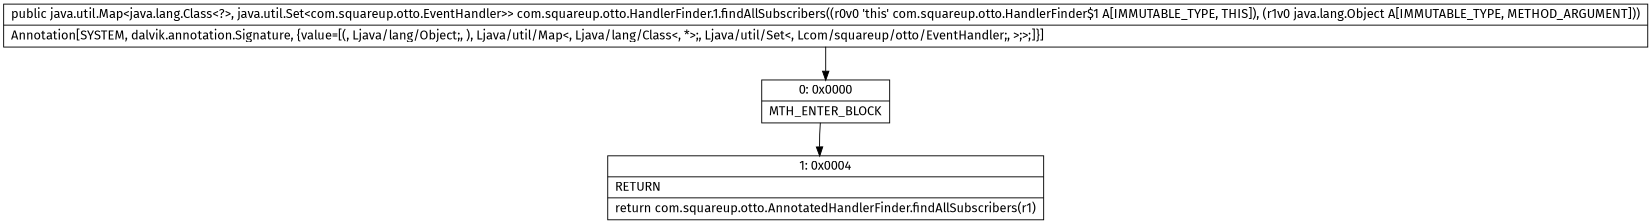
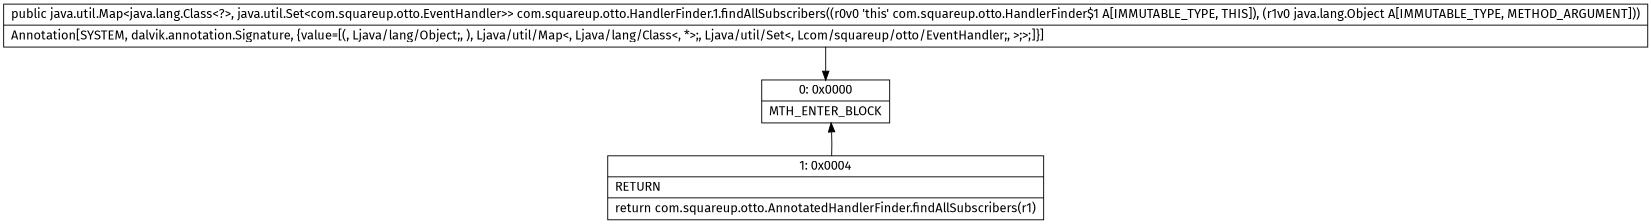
(820, 135) -> (832, 144)
